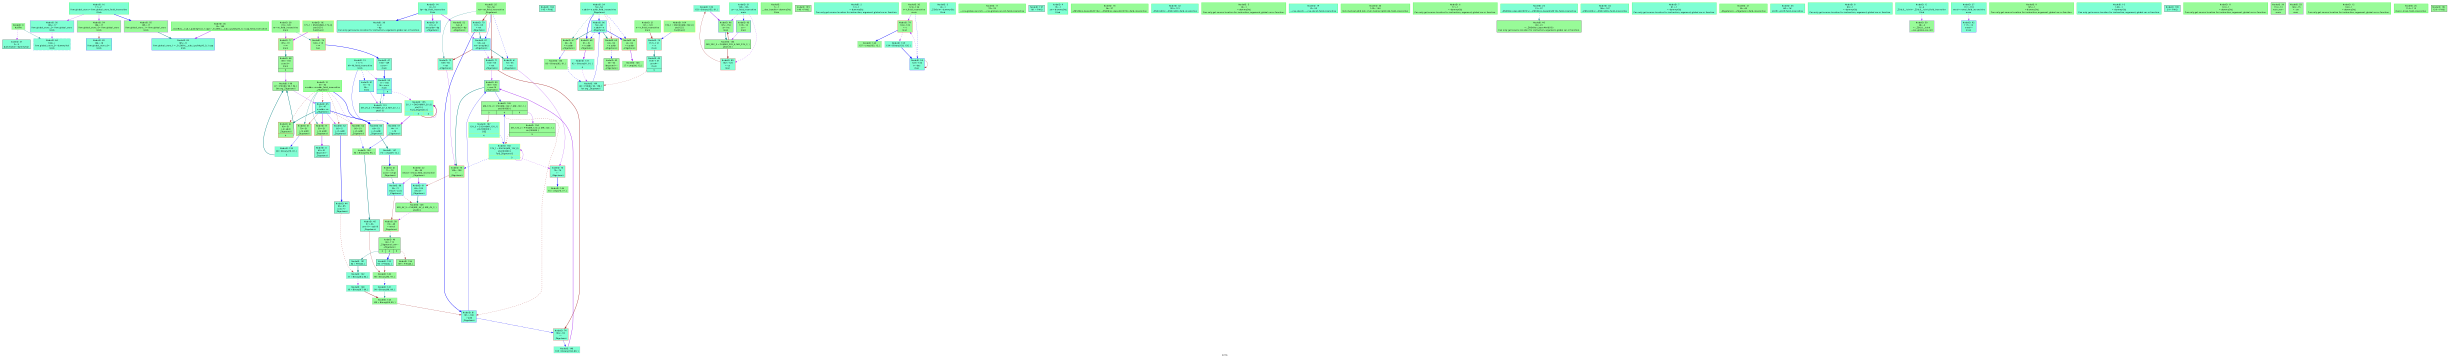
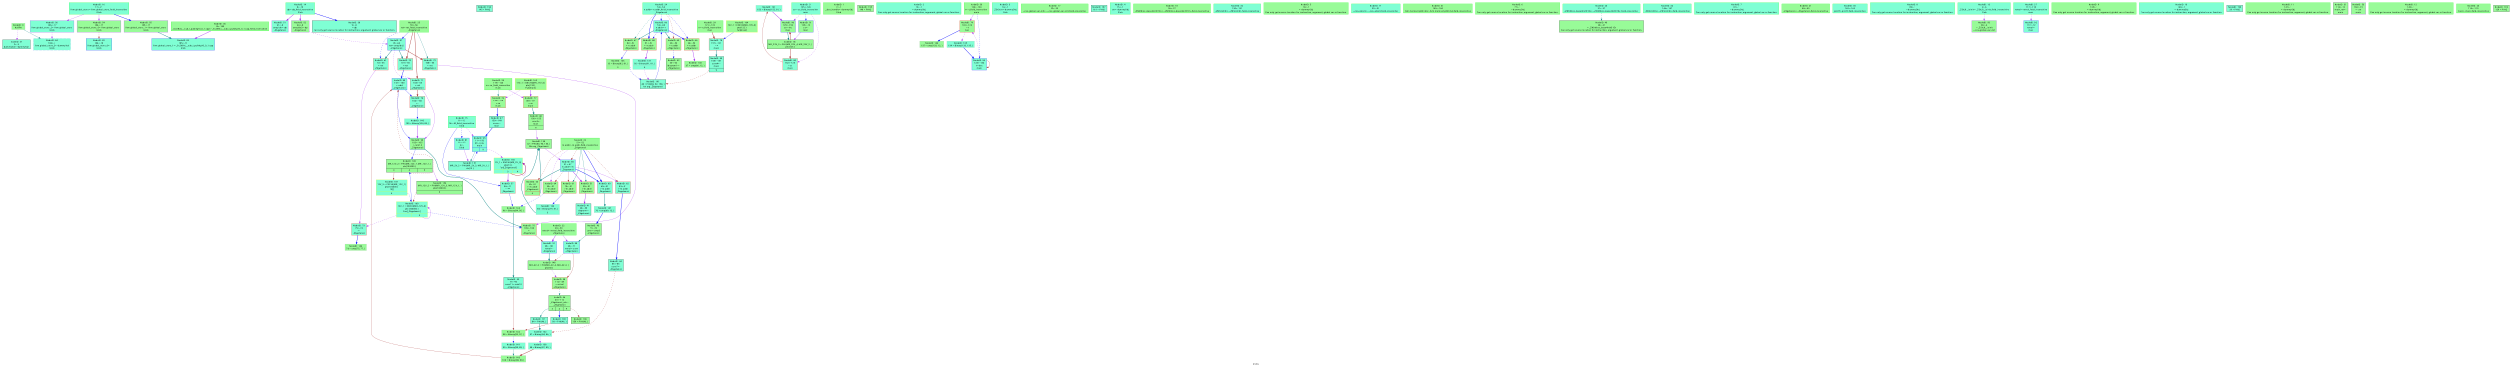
(480, 35) -> (401, 54)
